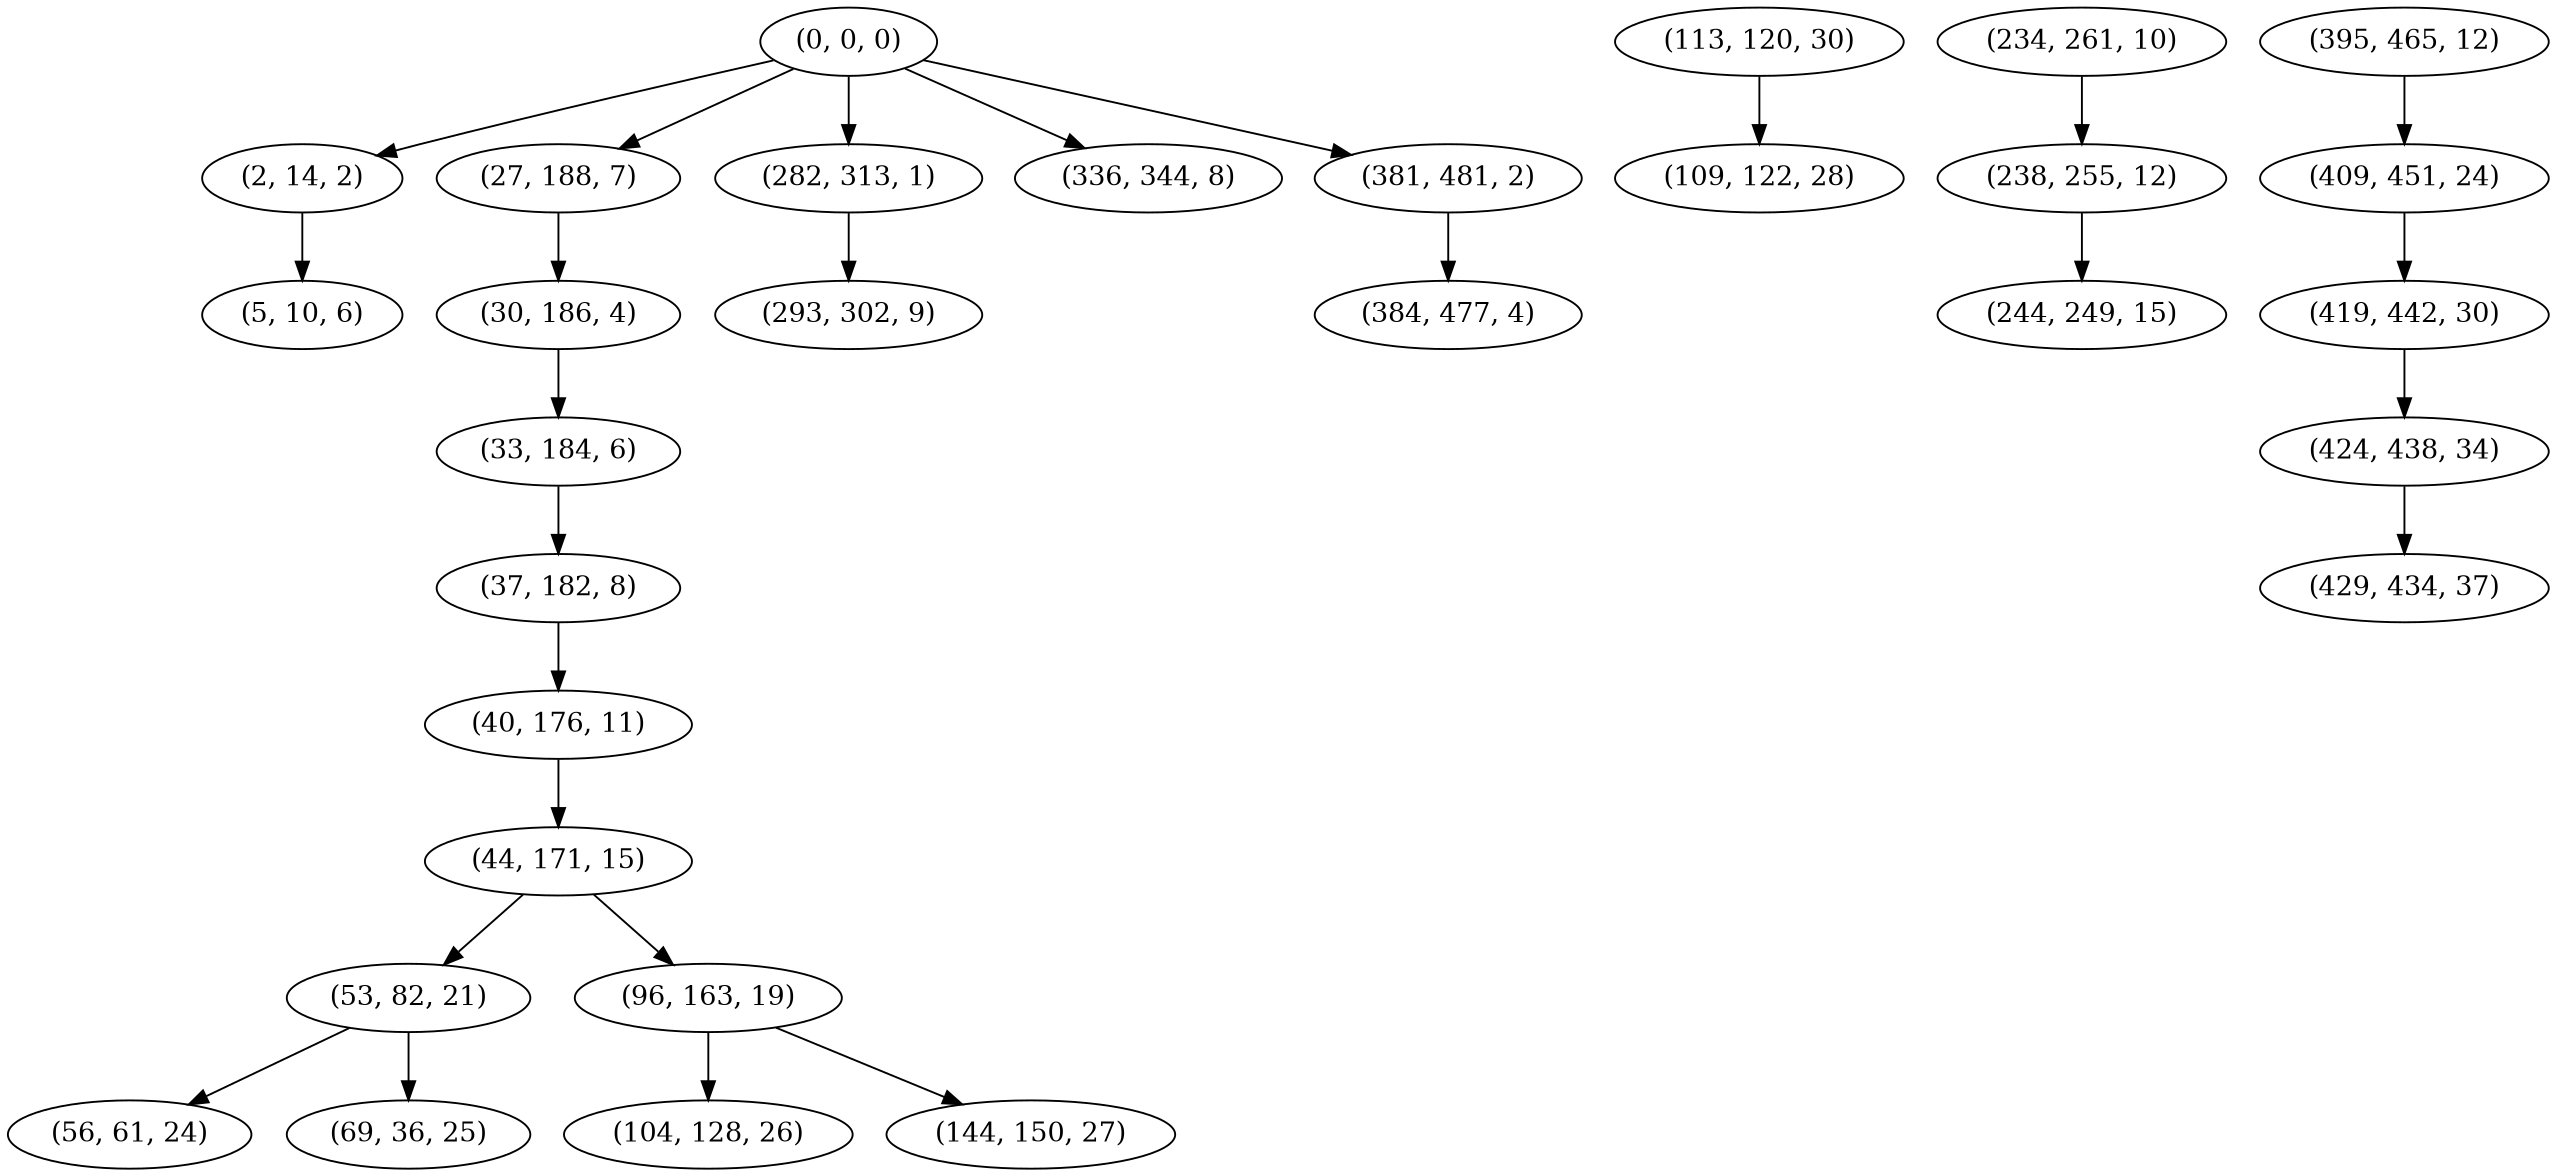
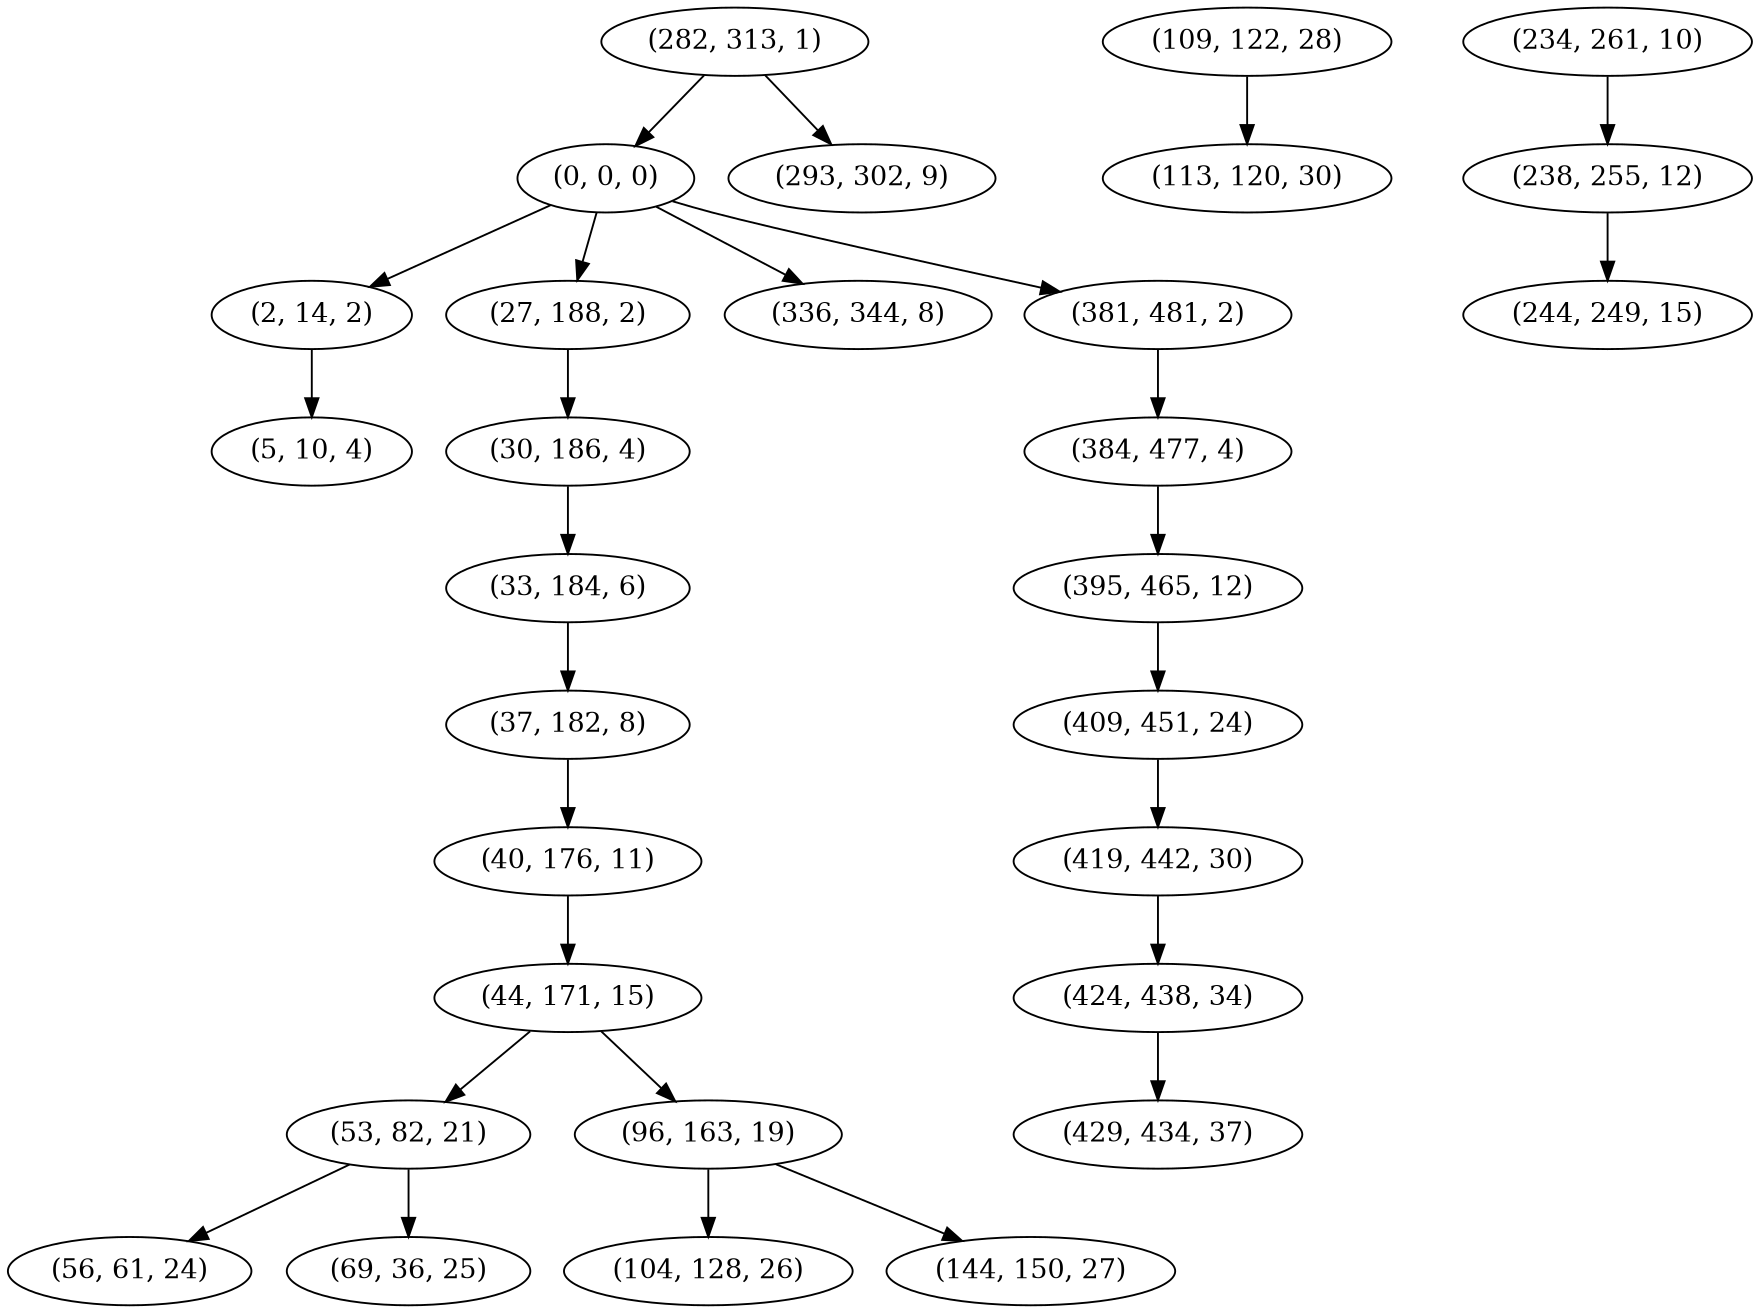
(849, 101) -> (676, 104)
(1759, 101) -> (1247, 101)
(558, 178) -> (568, 315)
(302, 315) -> (312, 452)
none -> (1158, 511)
